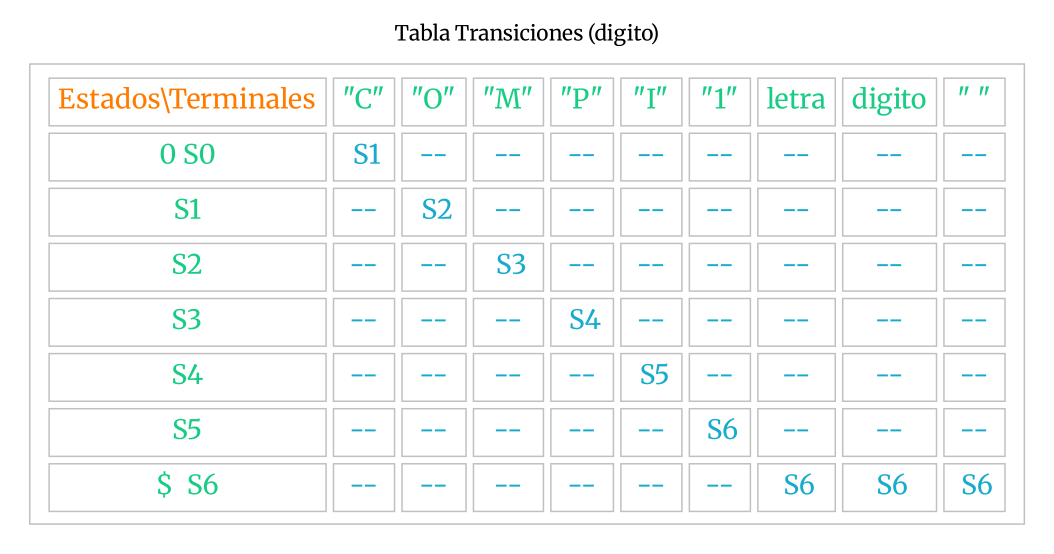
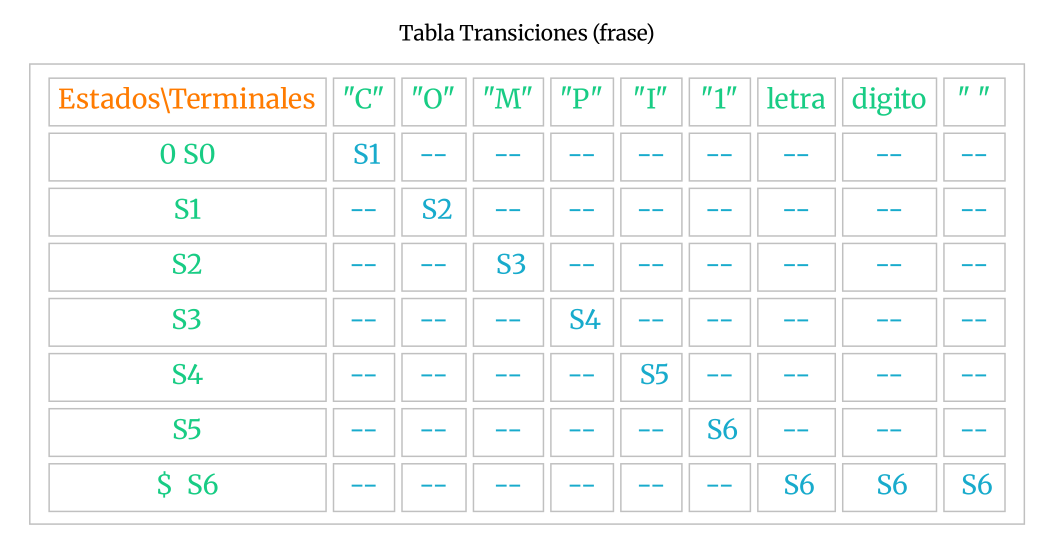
(527, 35) -> (527, 35)
